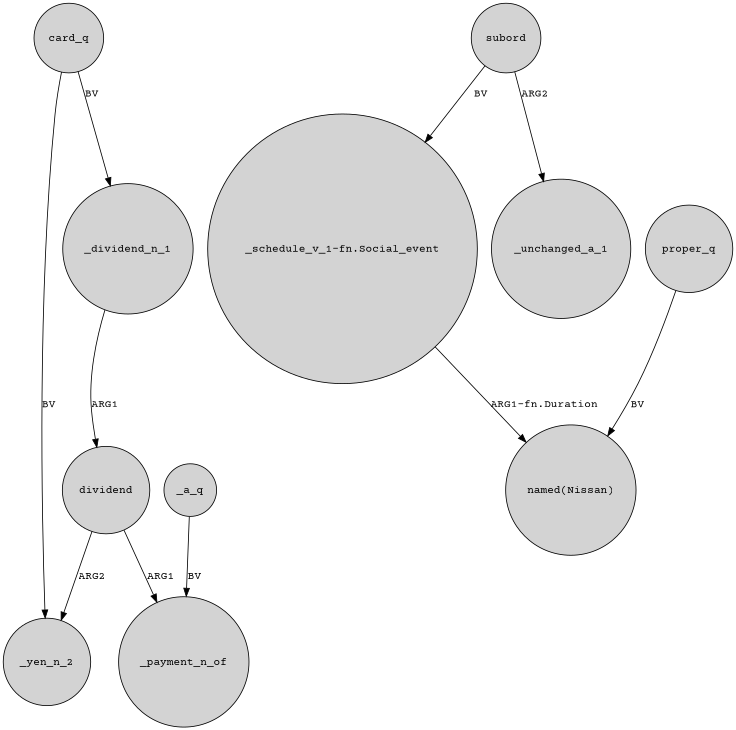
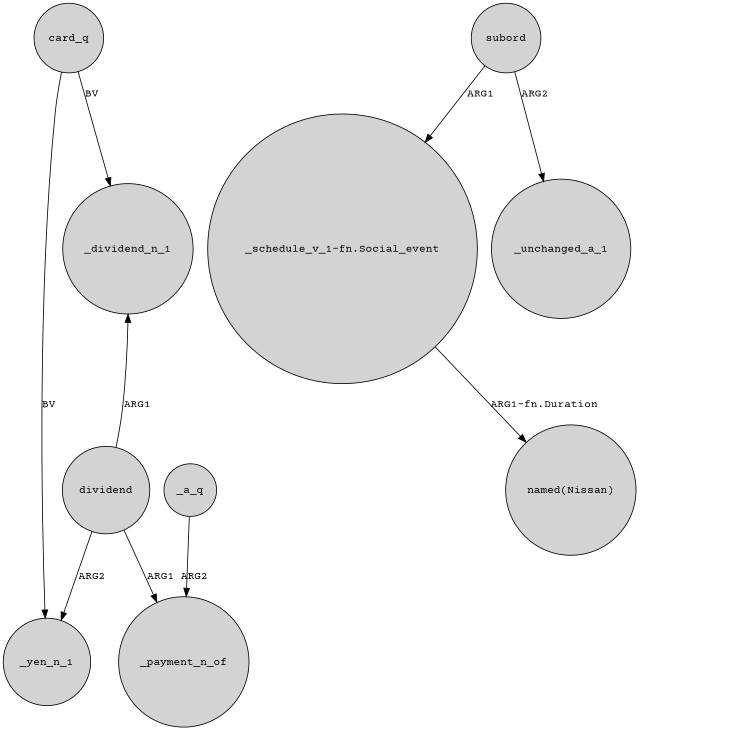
(481, 93) -> (481, 93)
(689, 249) -> none
(92, 374) -> (125, 385)
(195, 576) -> (195, 576)
(47, 662) -> (47, 662)
